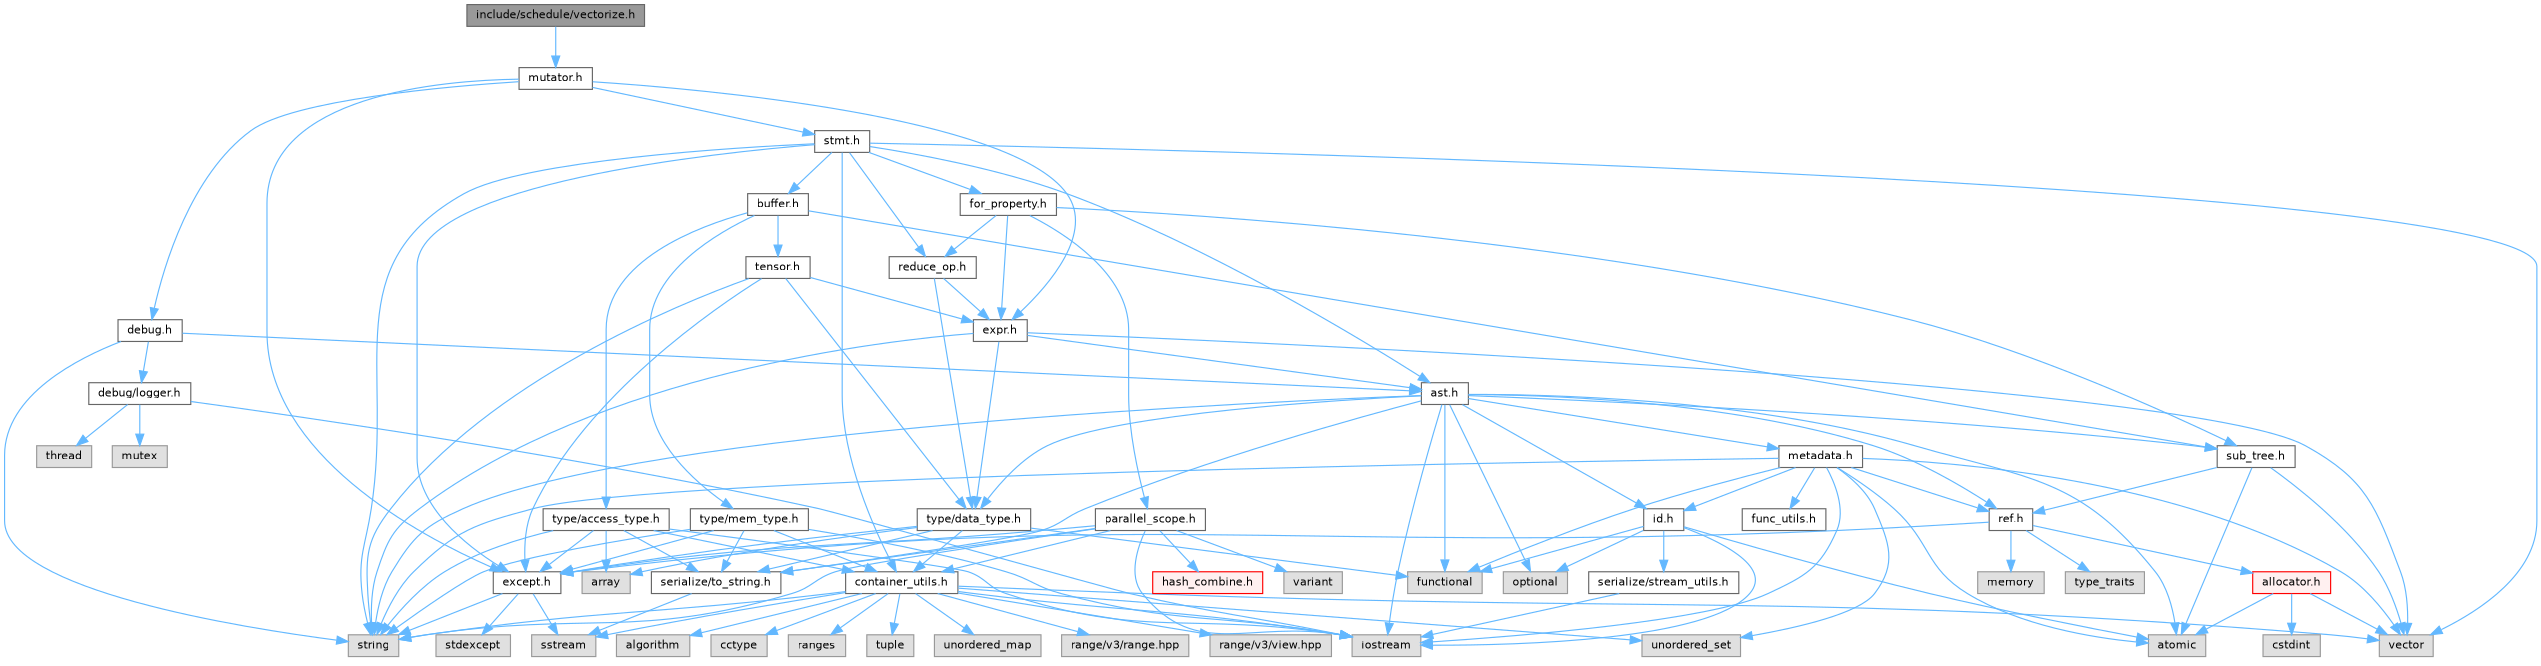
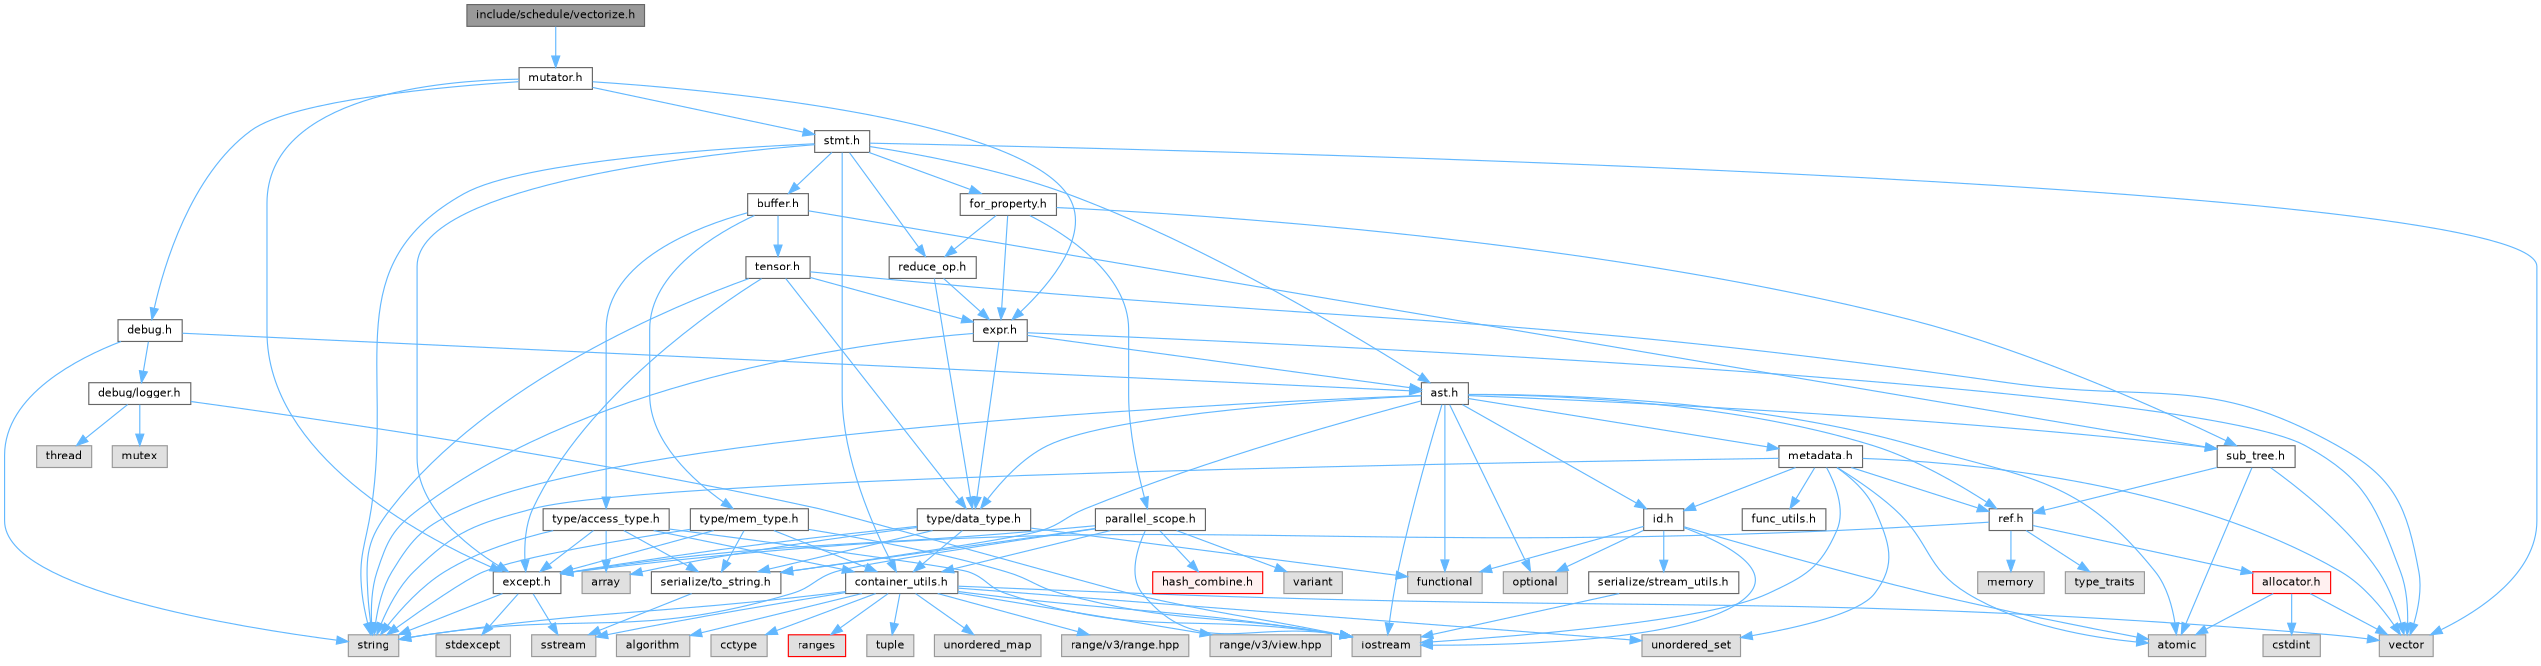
none -> (1683, 343)
(1628, 511) -> none
(817, 646) -> (817, 646)
